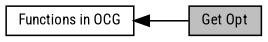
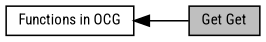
(225, 21) -> (224, 21)
